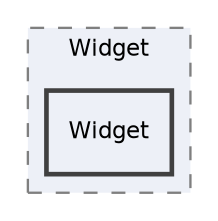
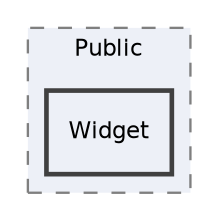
(109, 50) -> (109, 50)
